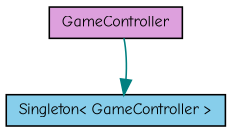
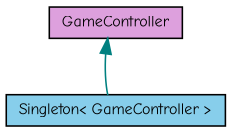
(126, 59) -> (105, 75)
